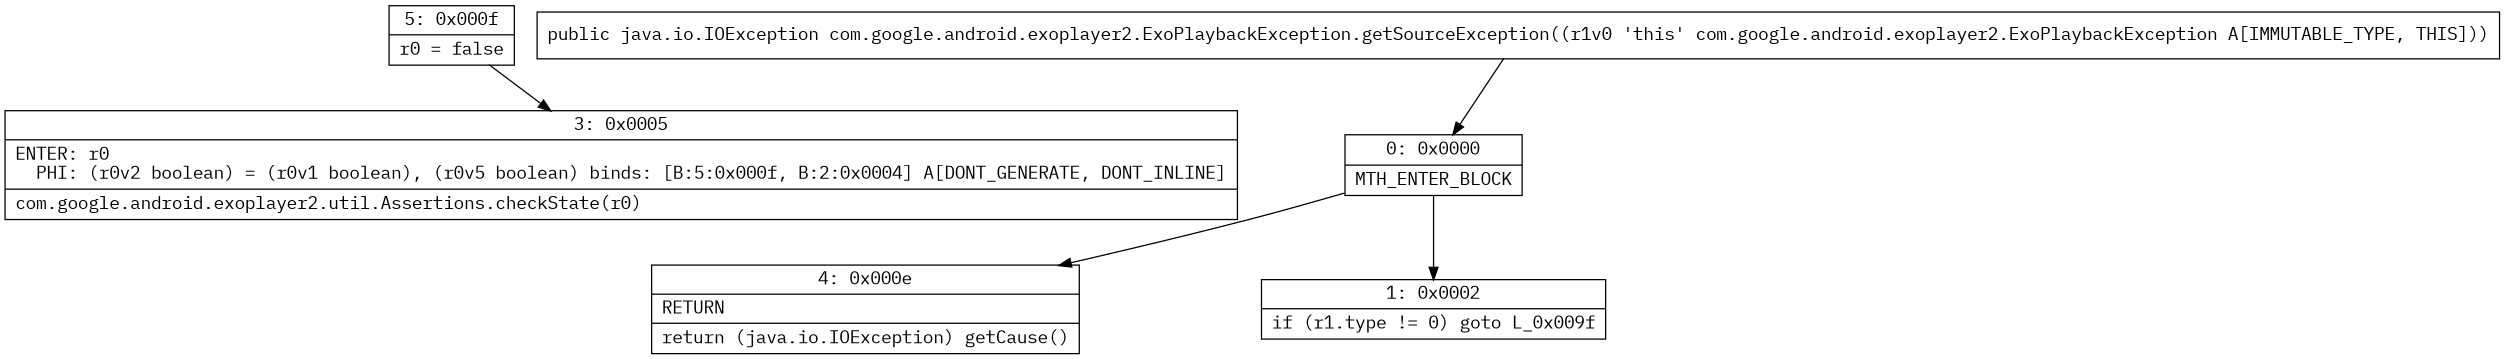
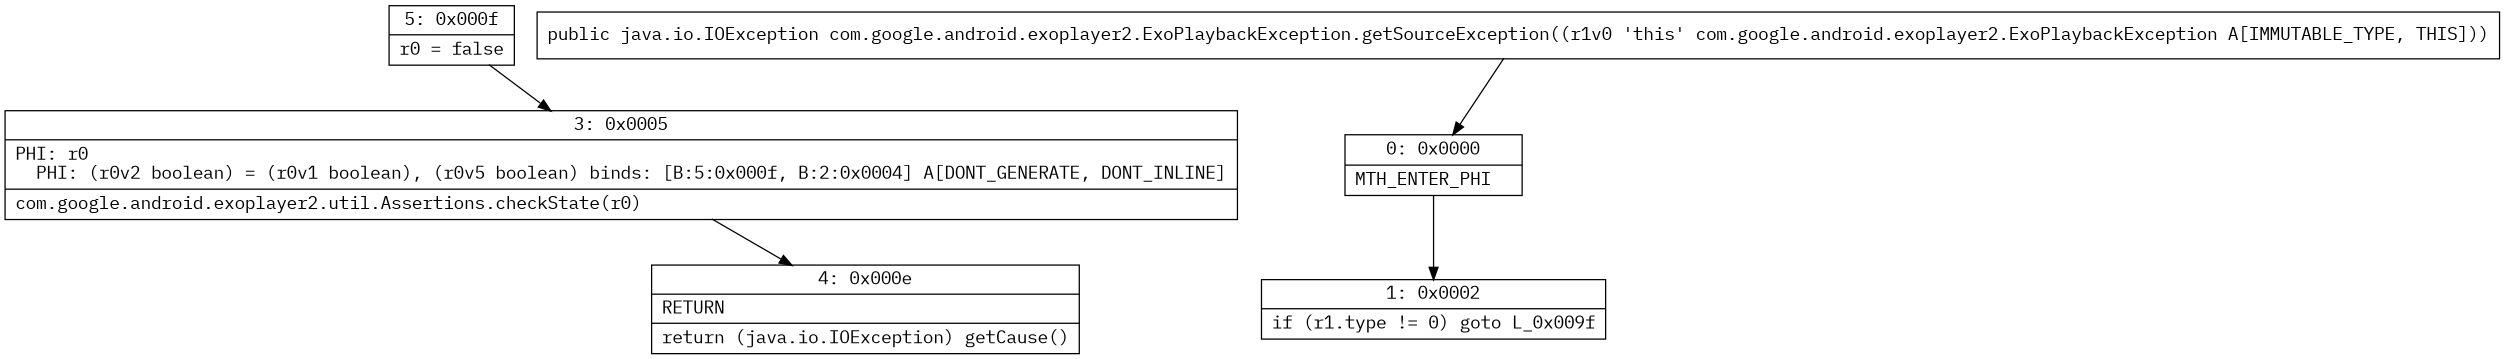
(68, 154) -> (58, 154)
(1434, 180) -> (1423, 180)
(1208, 230) -> (746, 239)
